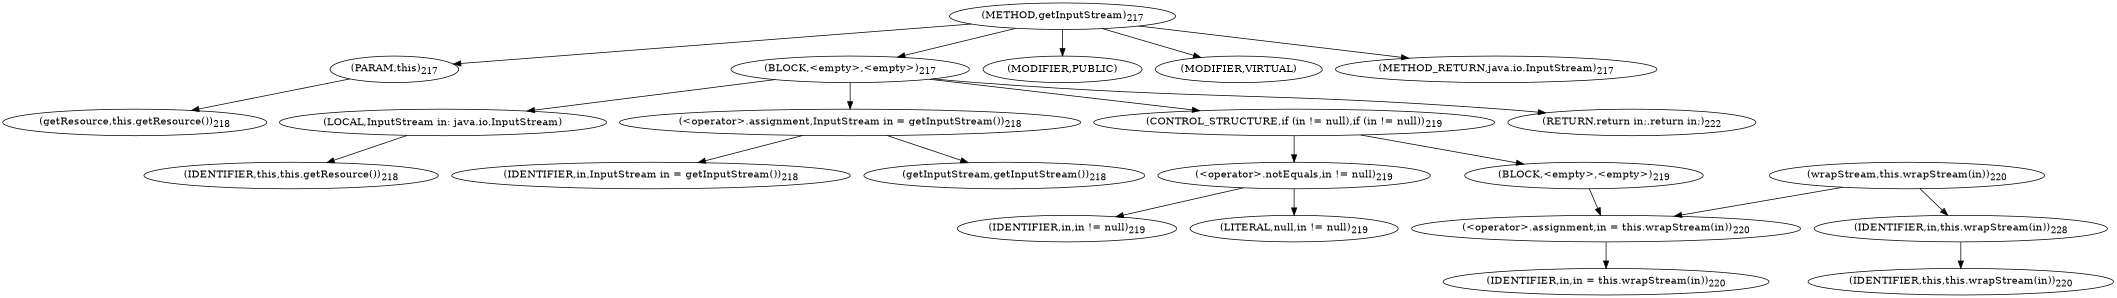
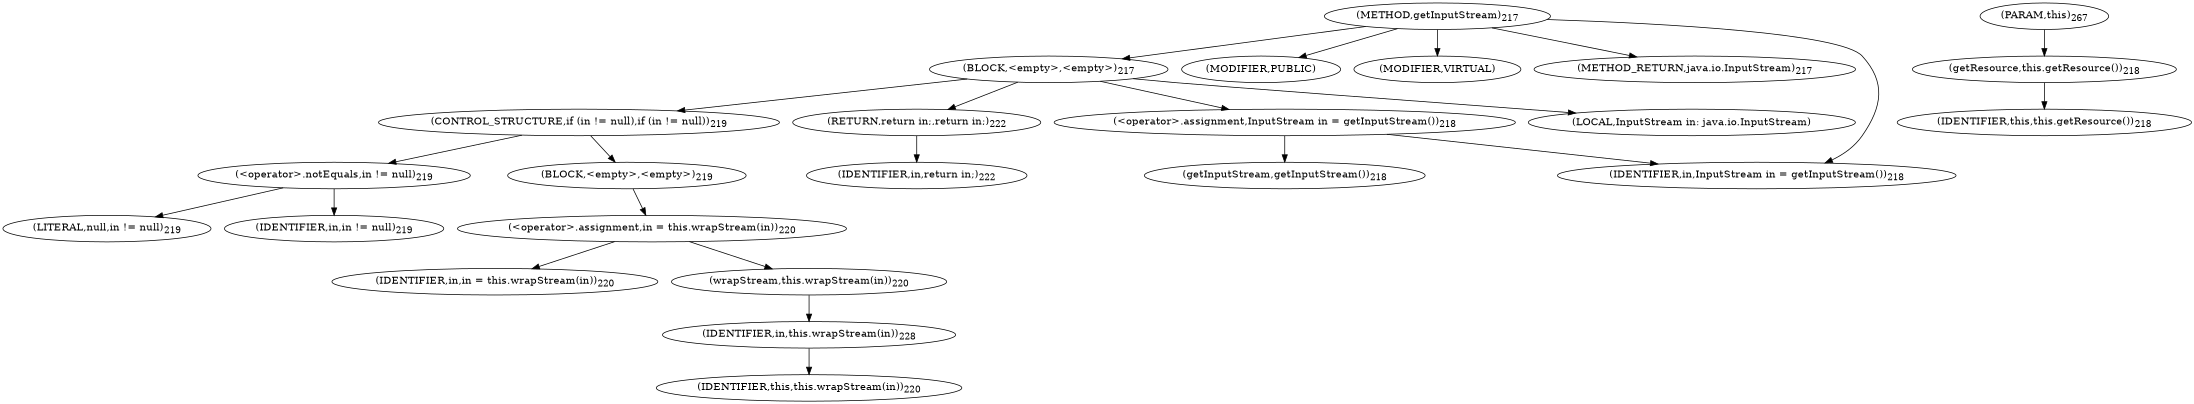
(716, 44) -> (1770, 34)
(429, 68) -> (2079, 15)
(370, 148) -> (2044, 92)
none -> (917, 176)
(1762, 201) -> (727, 254)
